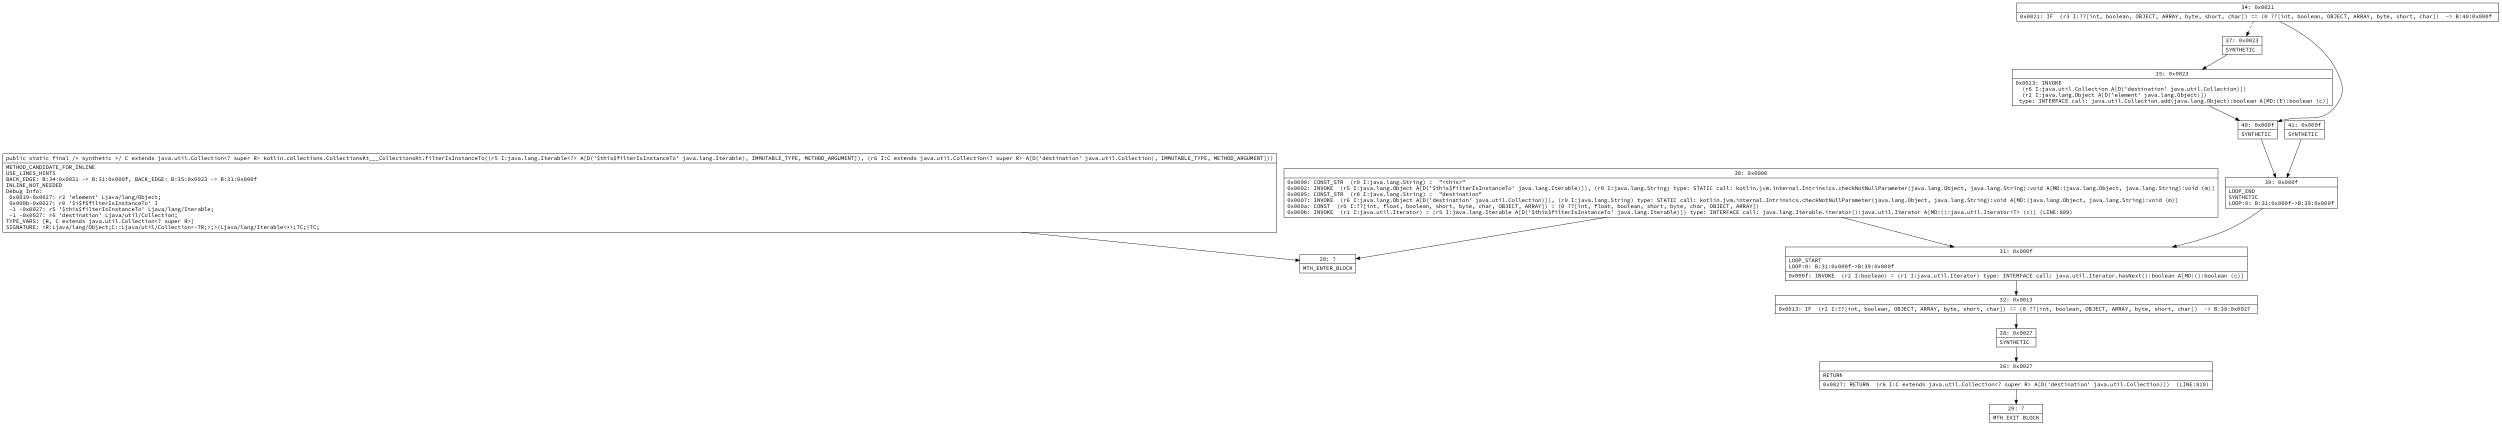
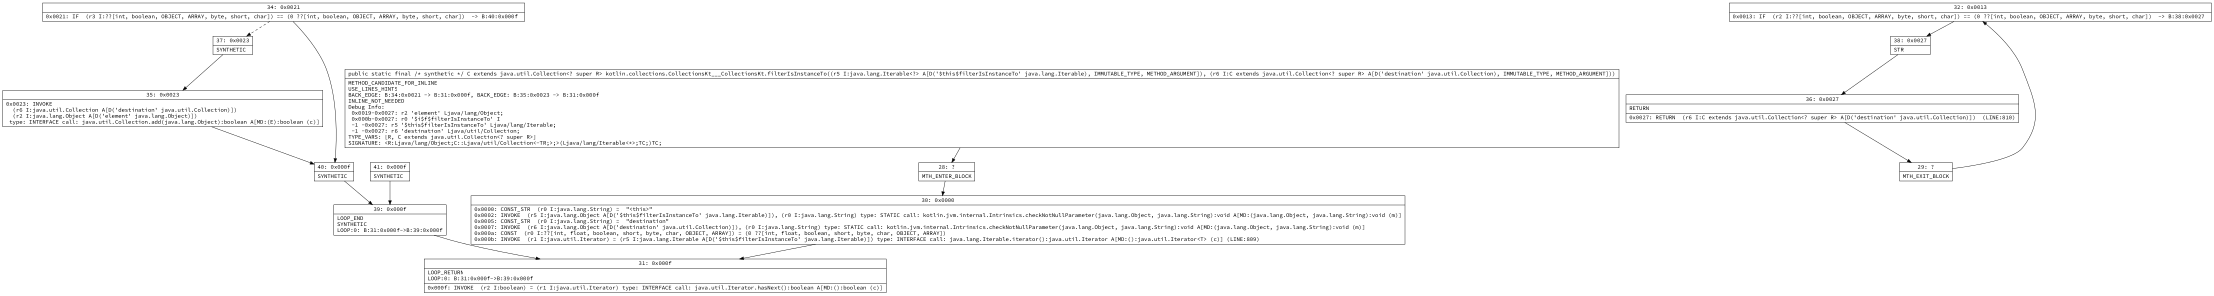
(1483, 238) -> (944, 186)
(1805, 261) -> (446, 273)
(2016, 286) -> (2035, 117)
(2015, 342) -> (1899, 50)
